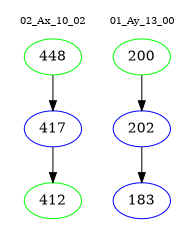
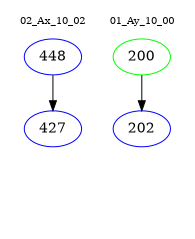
(142, 21) -> (142, 21)
(53, 57) -> (53, 57)
(53, 129) -> (53, 129)
(53, 201) -> none
(142, 201) -> none
